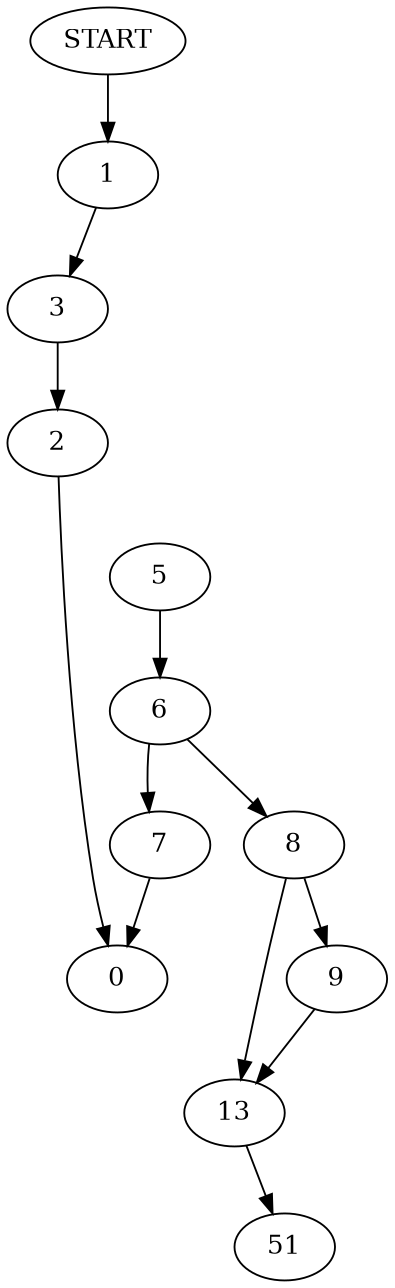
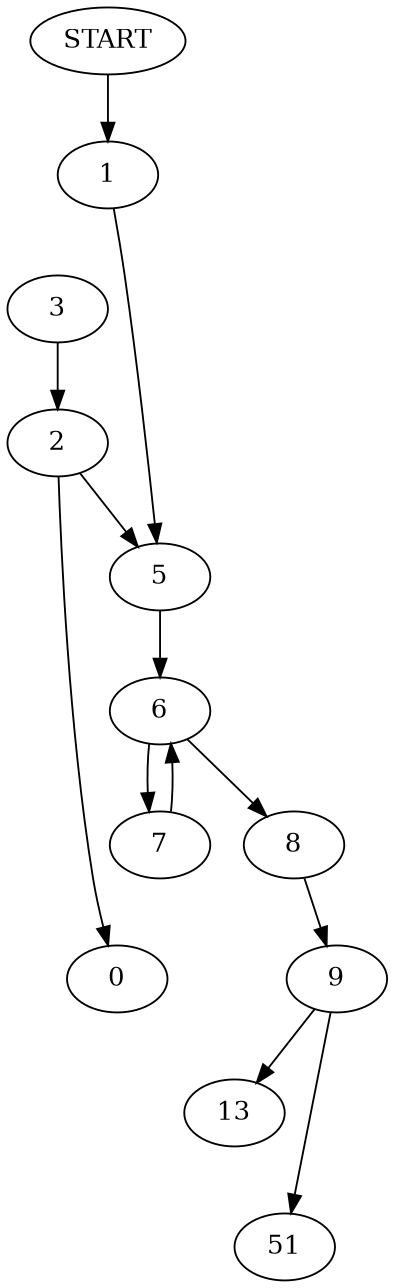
(86, 233) -> (137, 366)
none -> (103, 503)
(142, 903) -> (173, 787)
(264, 969) -> none
(256, 1171) -> (313, 1104)
